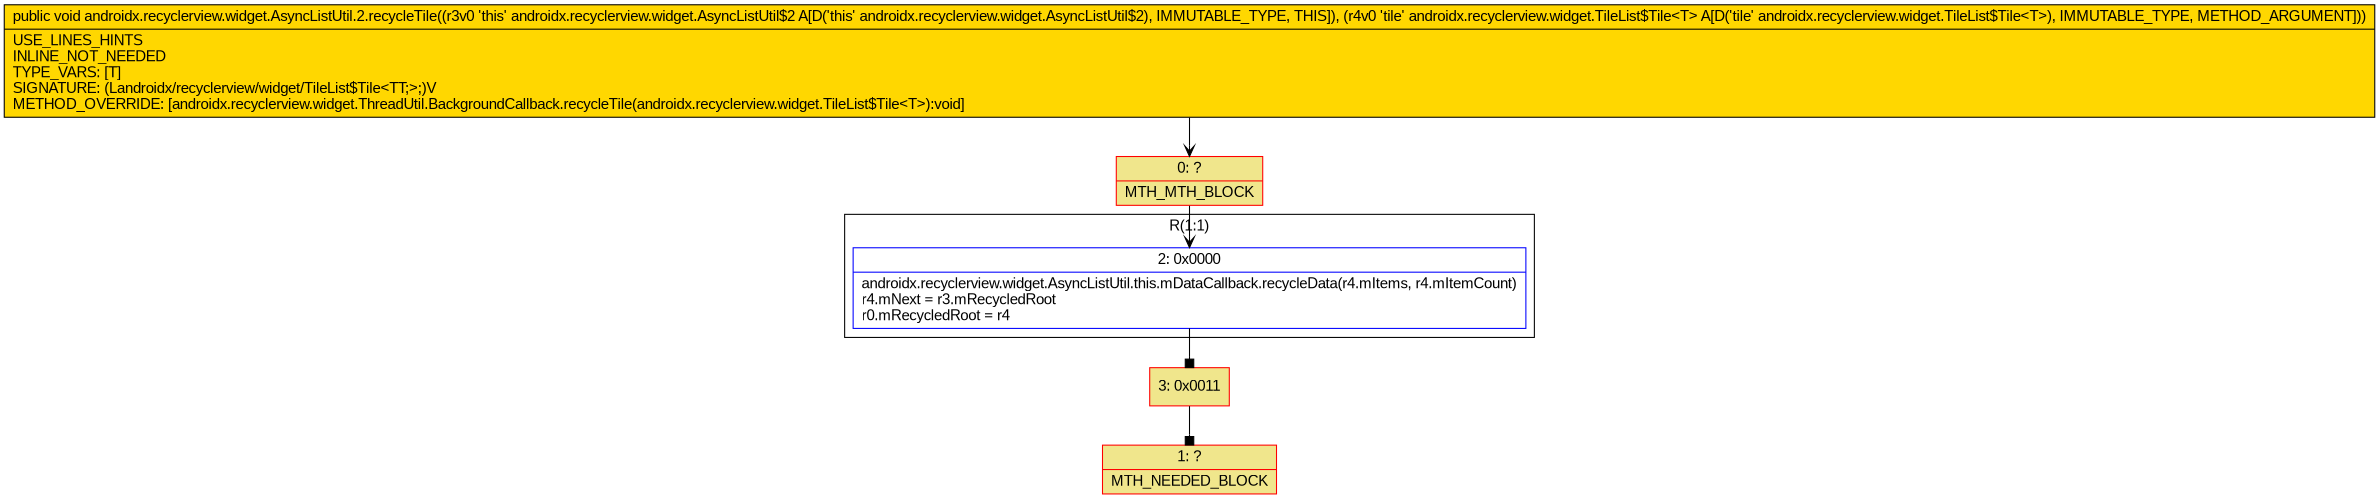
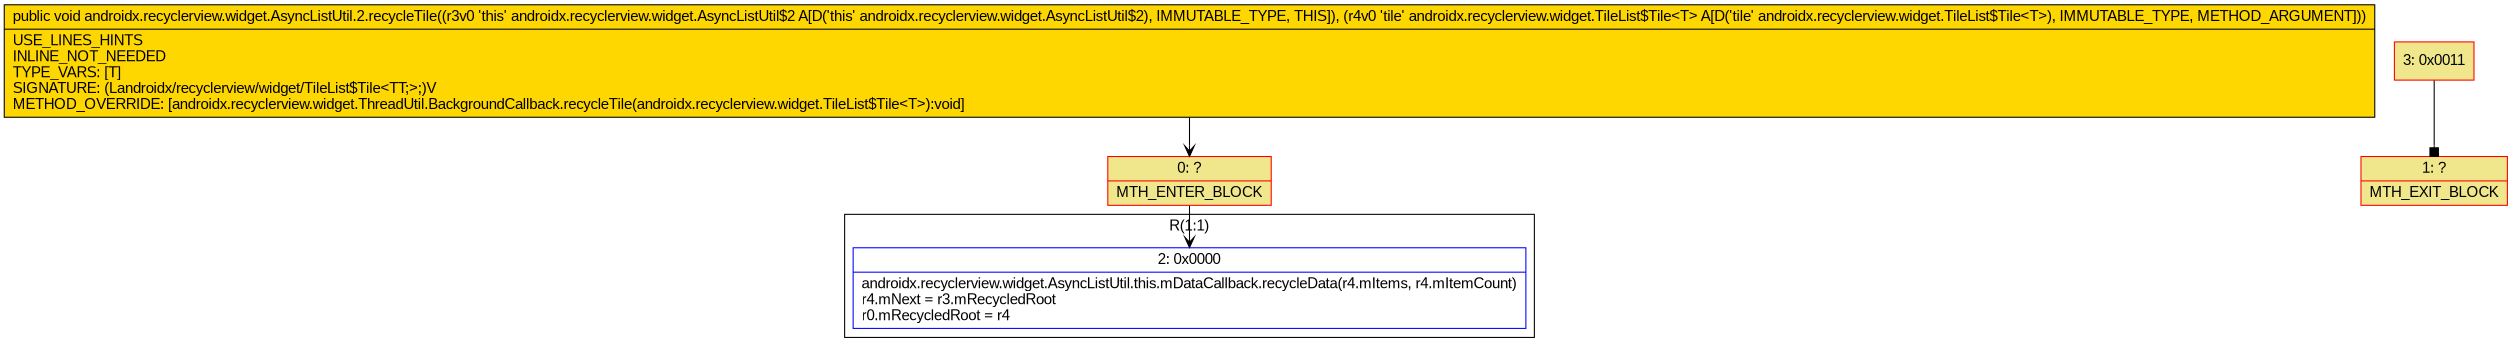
(1190, 193) -> (1190, 193)
(1190, 344) -> none
(1190, 481) -> (2434, 193)
